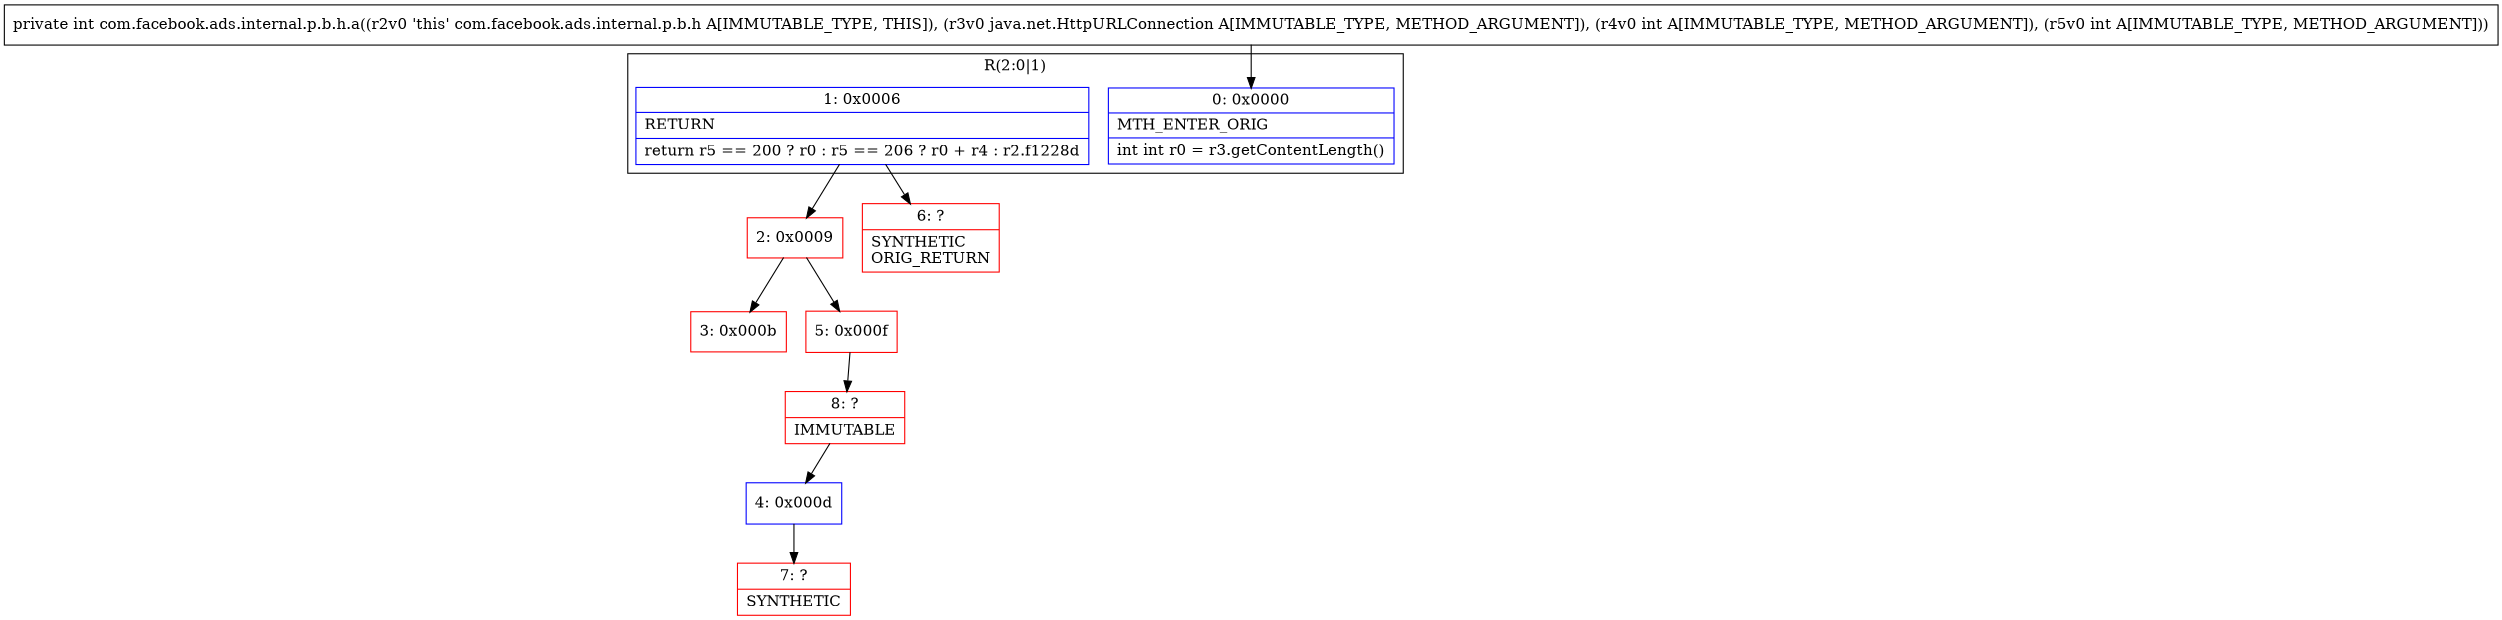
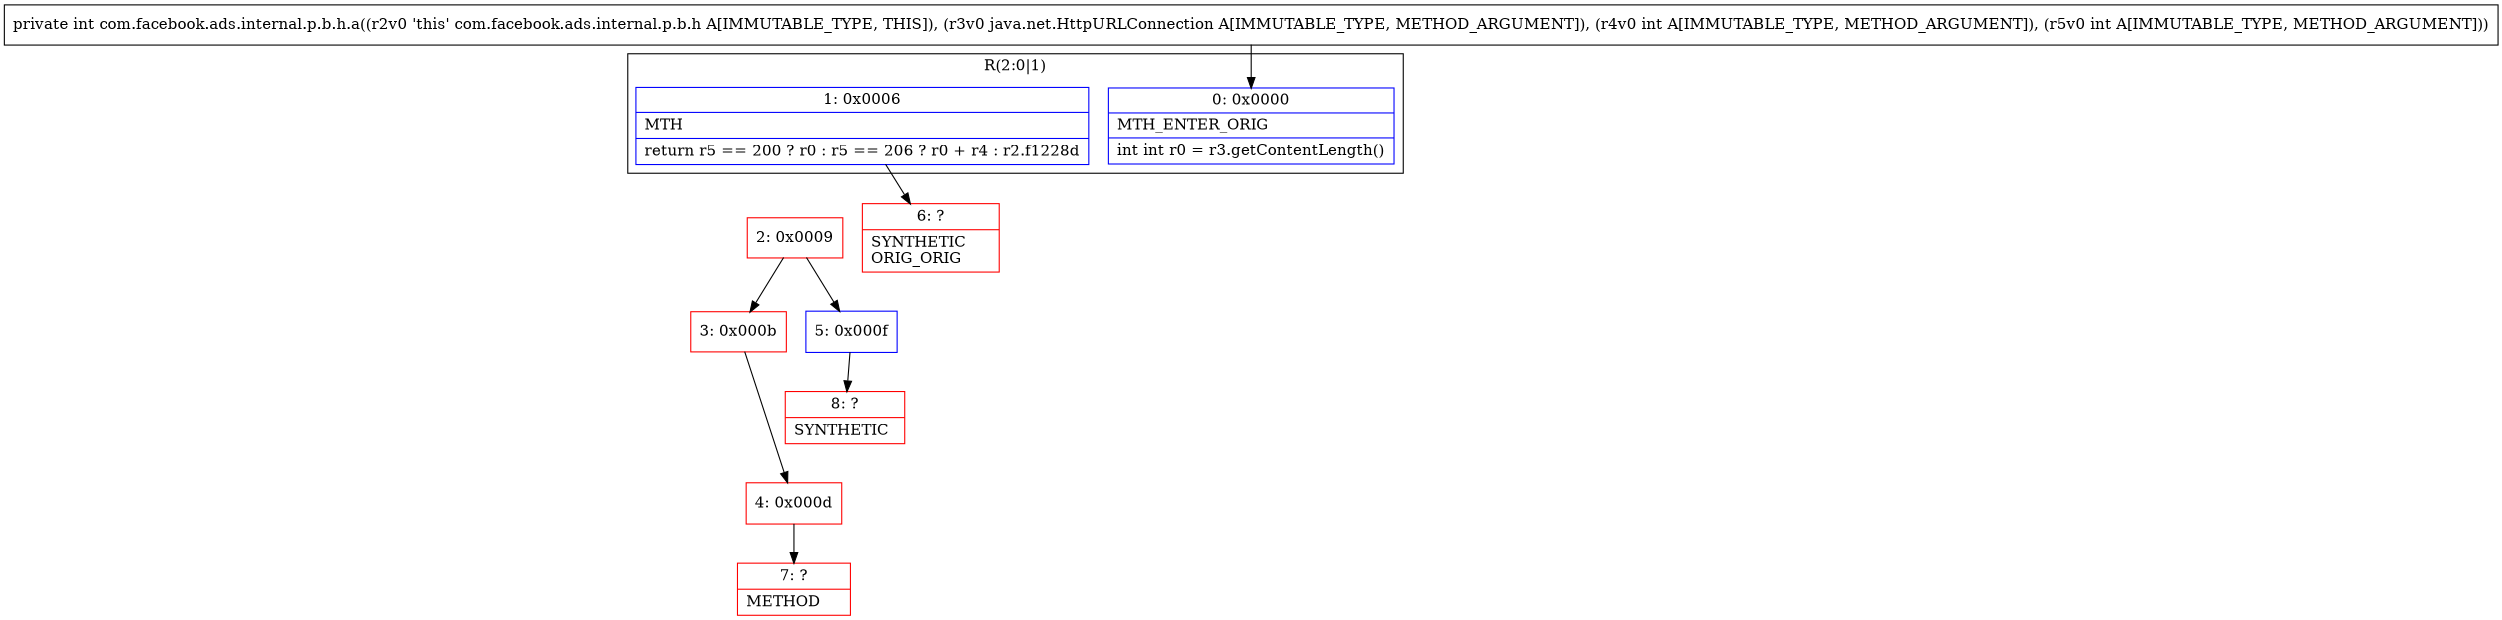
(680, 125) -> (664, 125)
(826, 187) -> none
(931, 258) -> (917, 258)
(852, 332) -> (852, 332)
(845, 430) -> (842, 430)
(821, 459) -> (764, 412)
(794, 503) -> (794, 503)
(794, 602) -> (784, 602)
